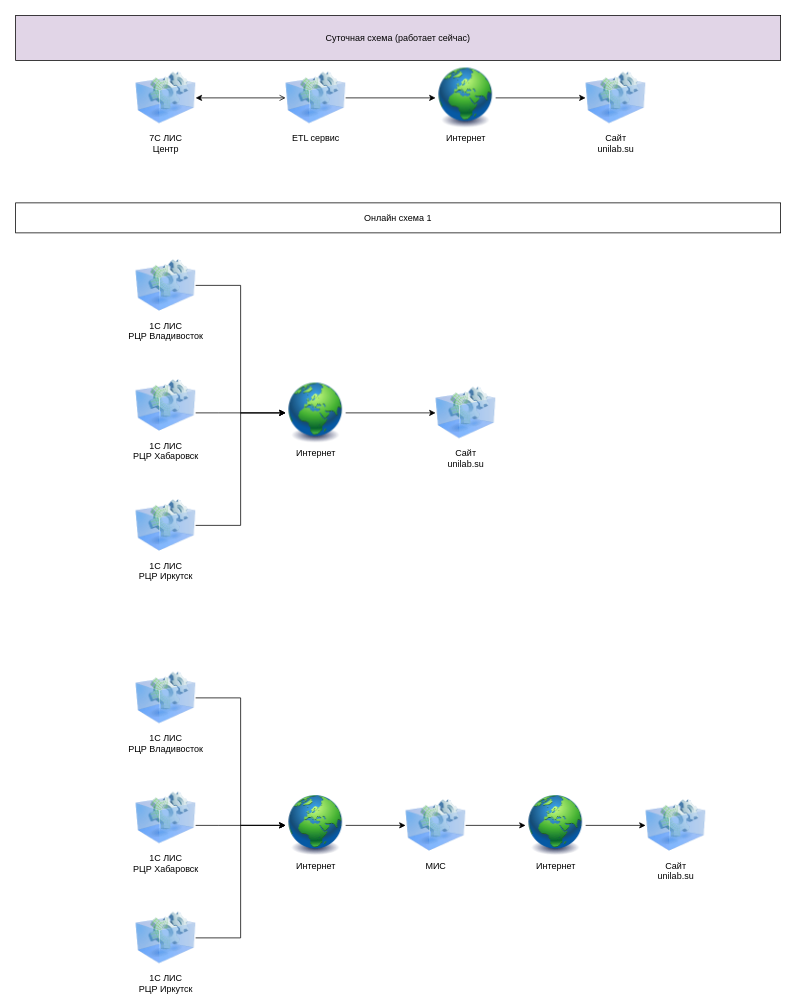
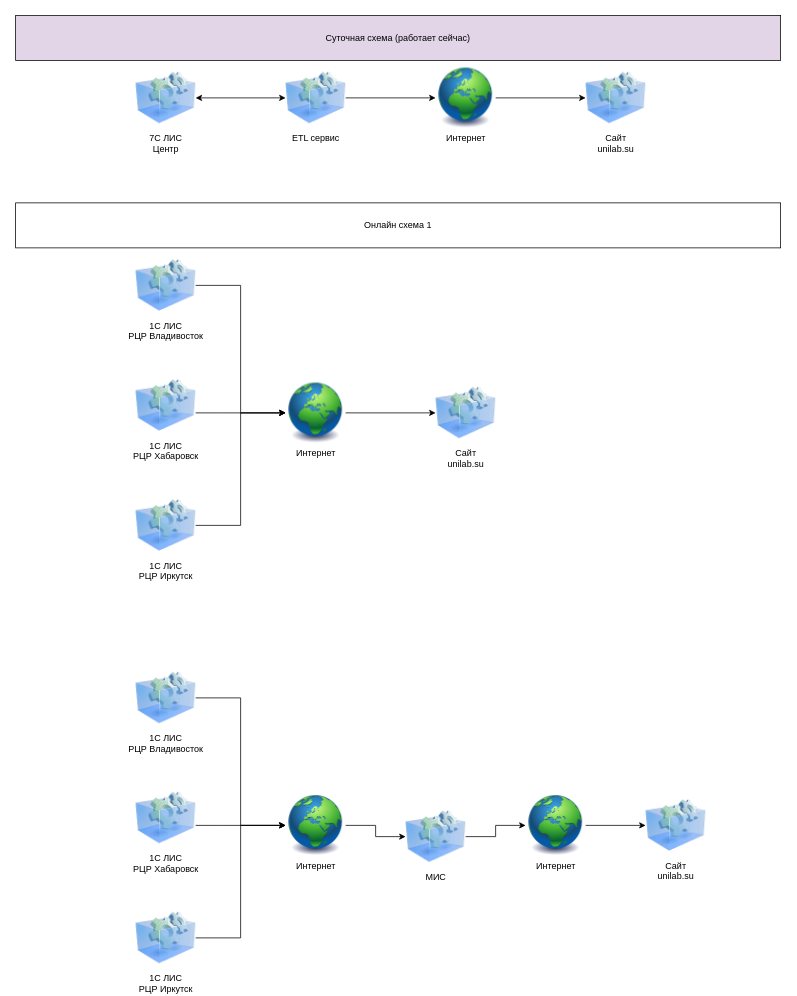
(281, 98) -> (279, 98)
(398, 218) -> (398, 225)
(435, 825) -> (435, 837)
